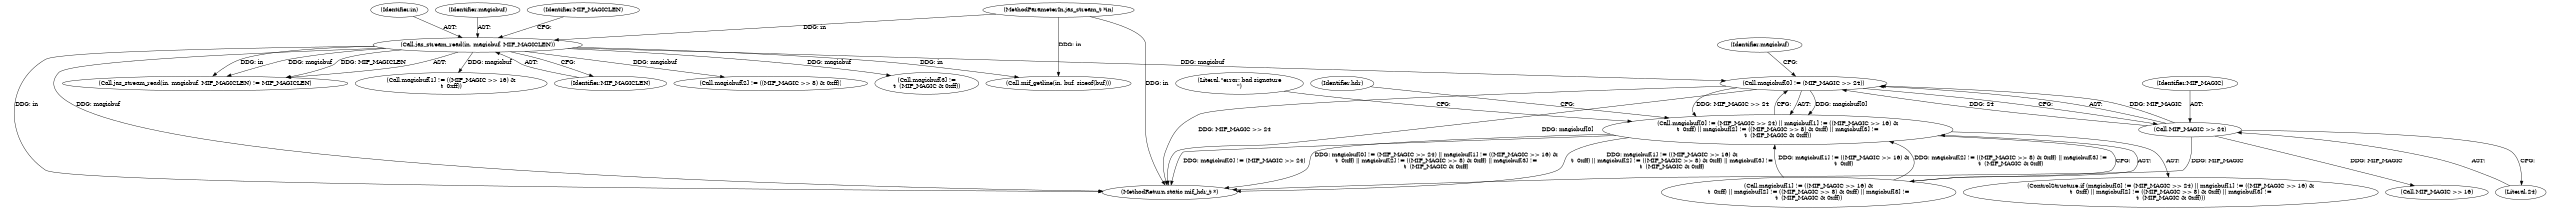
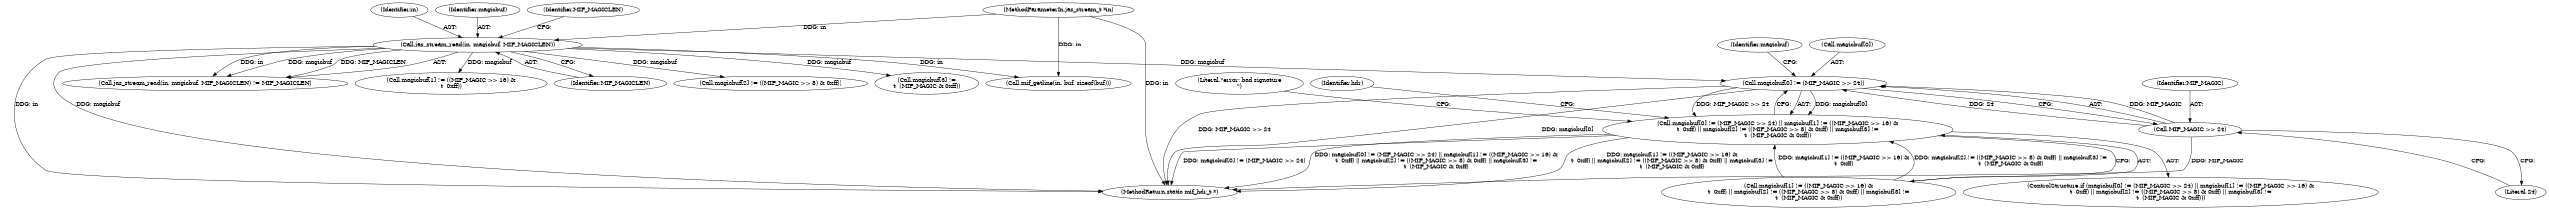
none -> (1847, 45)
(2479, 161) -> (2479, 161)
(2437, 192) -> none
